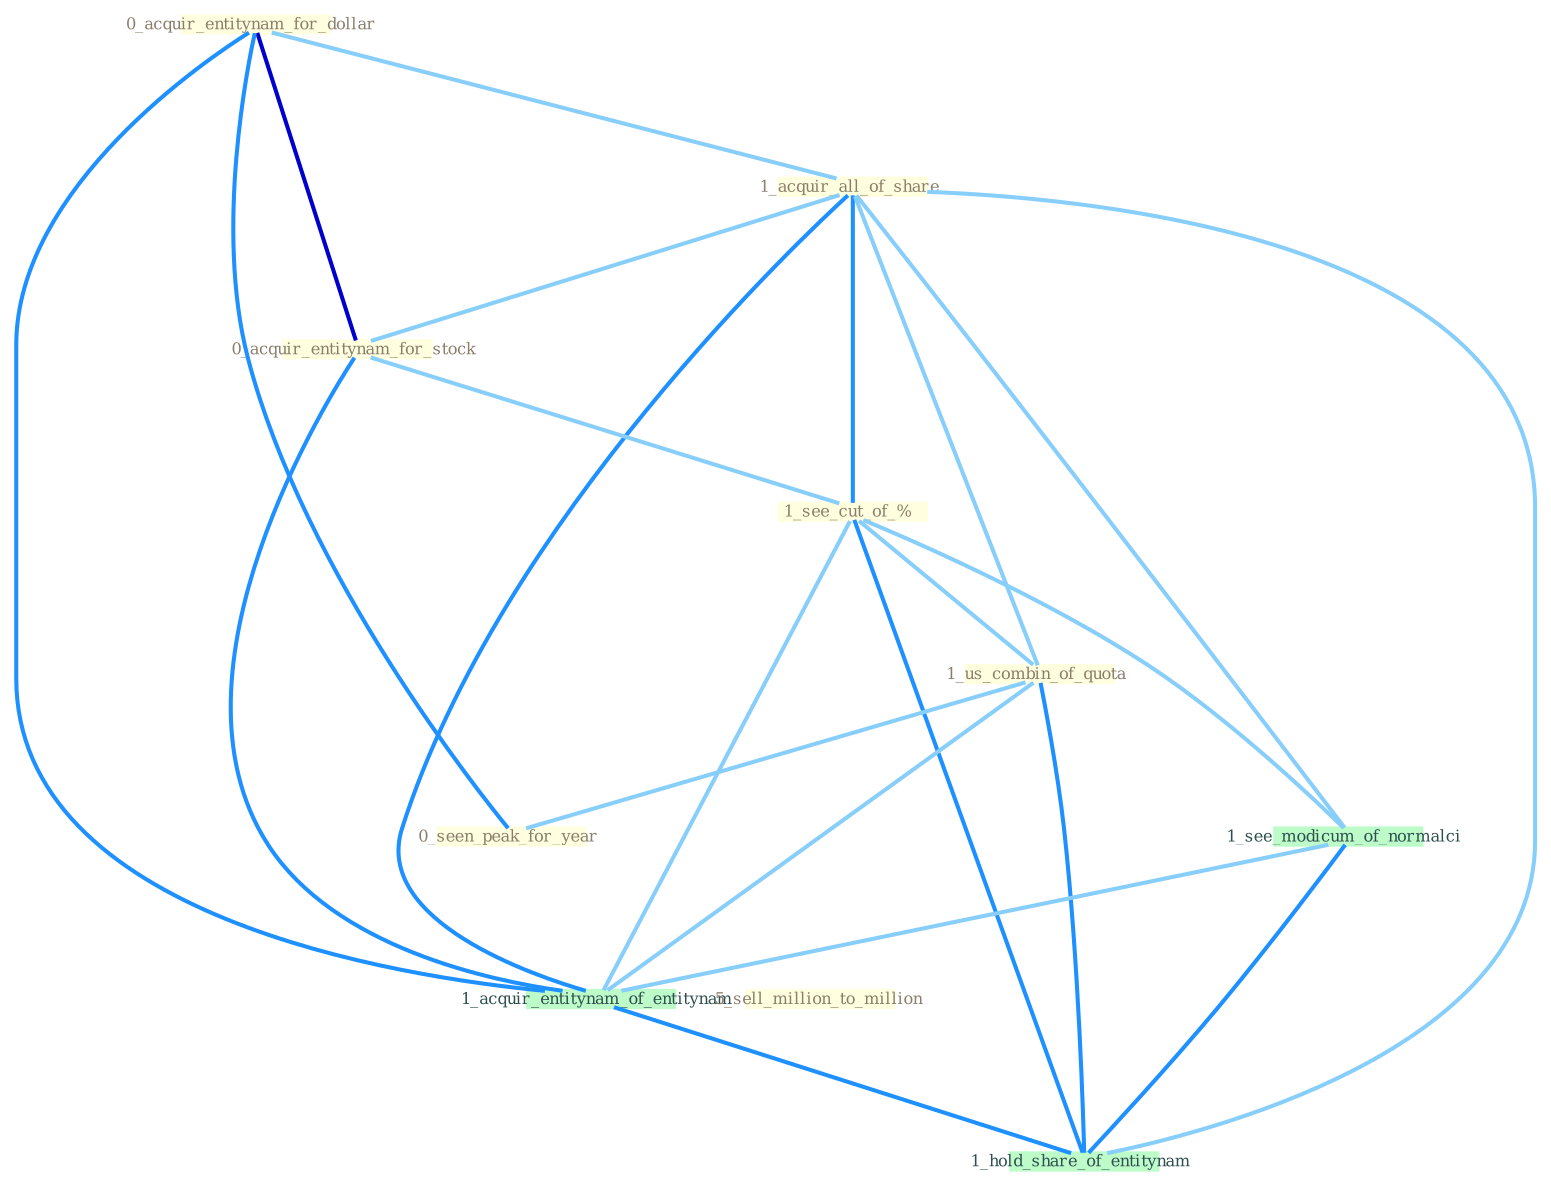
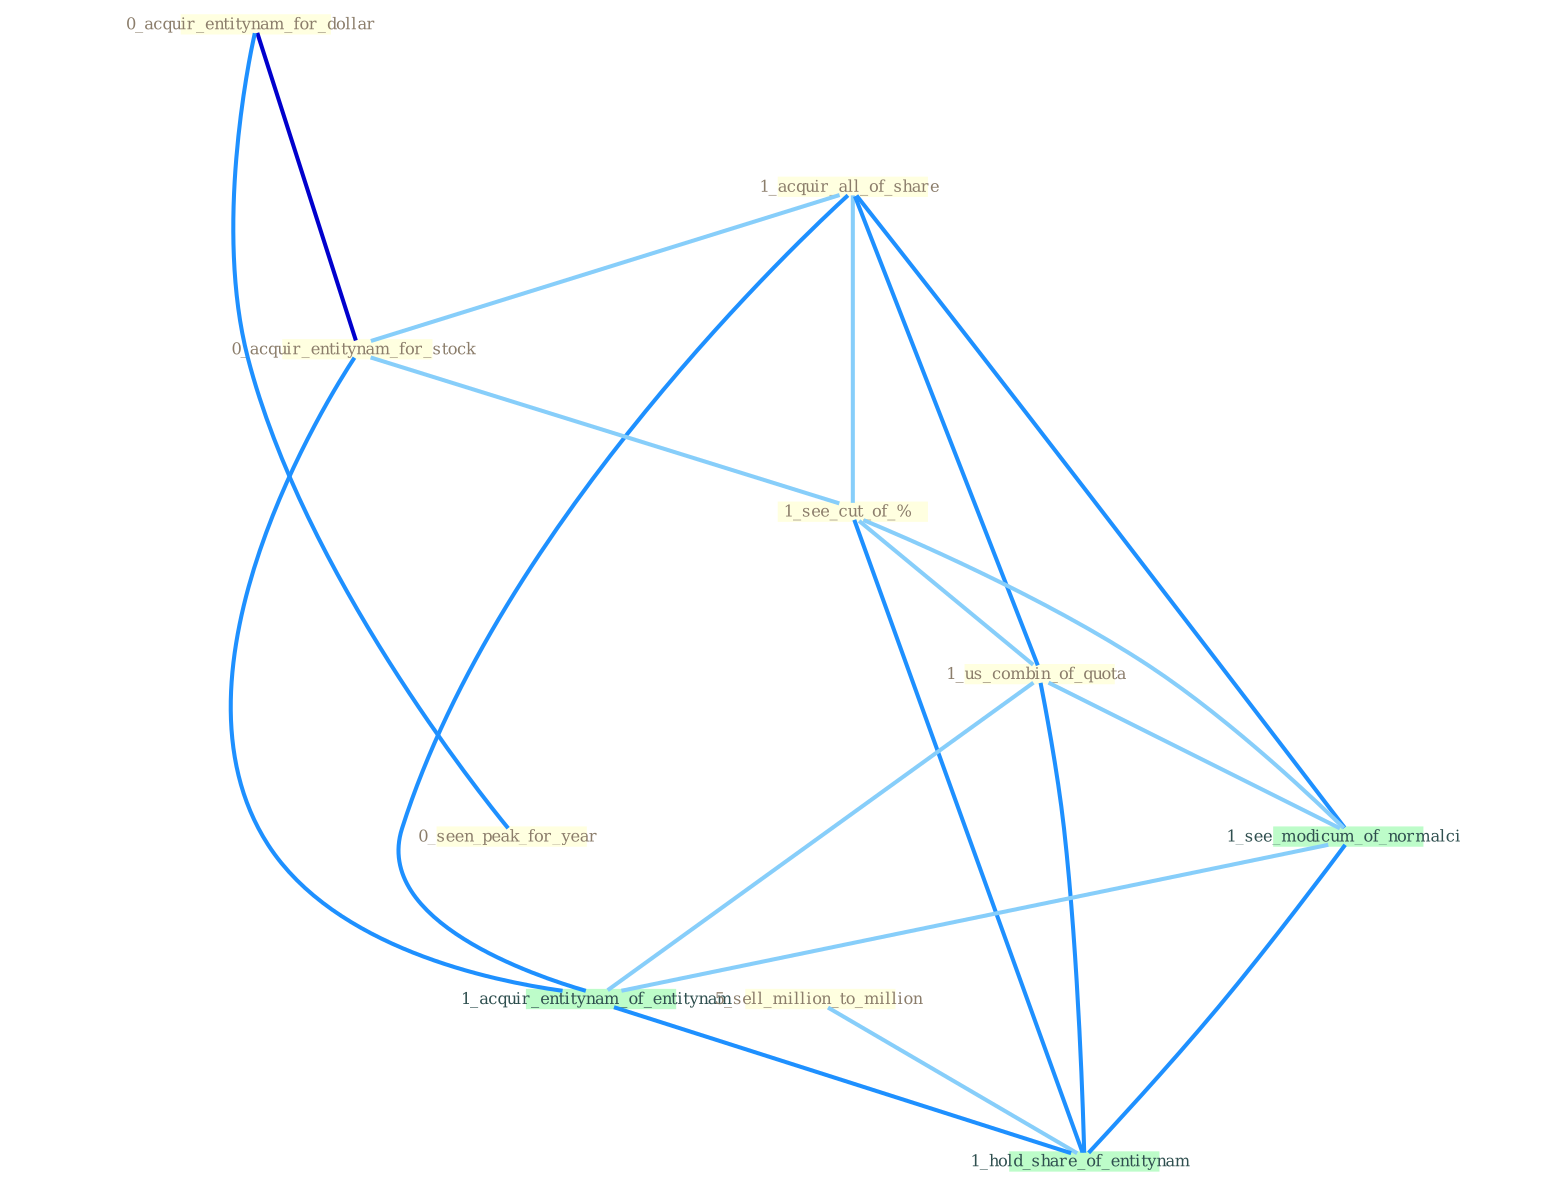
(554, 106) -> none
(853, 349) -> (853, 349)
(946, 431) -> (946, 431)
(1102, 511) -> (1102, 511)
(1535, 584) -> (953, 1080)
(16, 643) -> none
(739, 732) -> none
(776, 755) -> (1194, 756)
